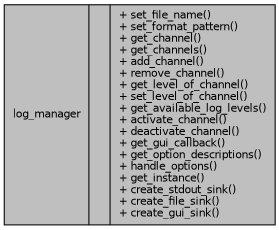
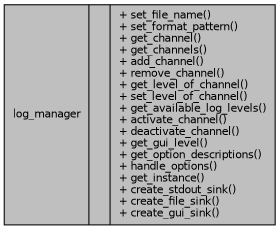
(172, 143) -> (164, 143)
